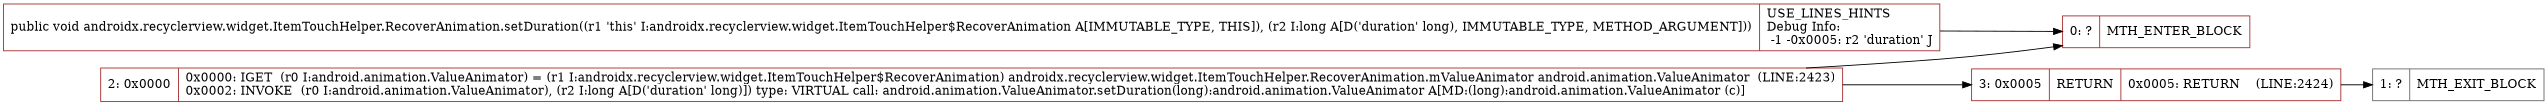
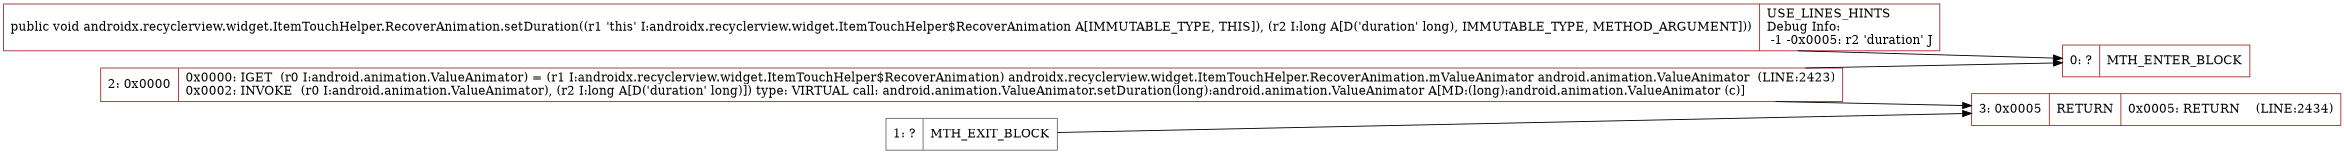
(2231, 84) -> (2231, 109)
(2352, 85) -> (1510, 123)
